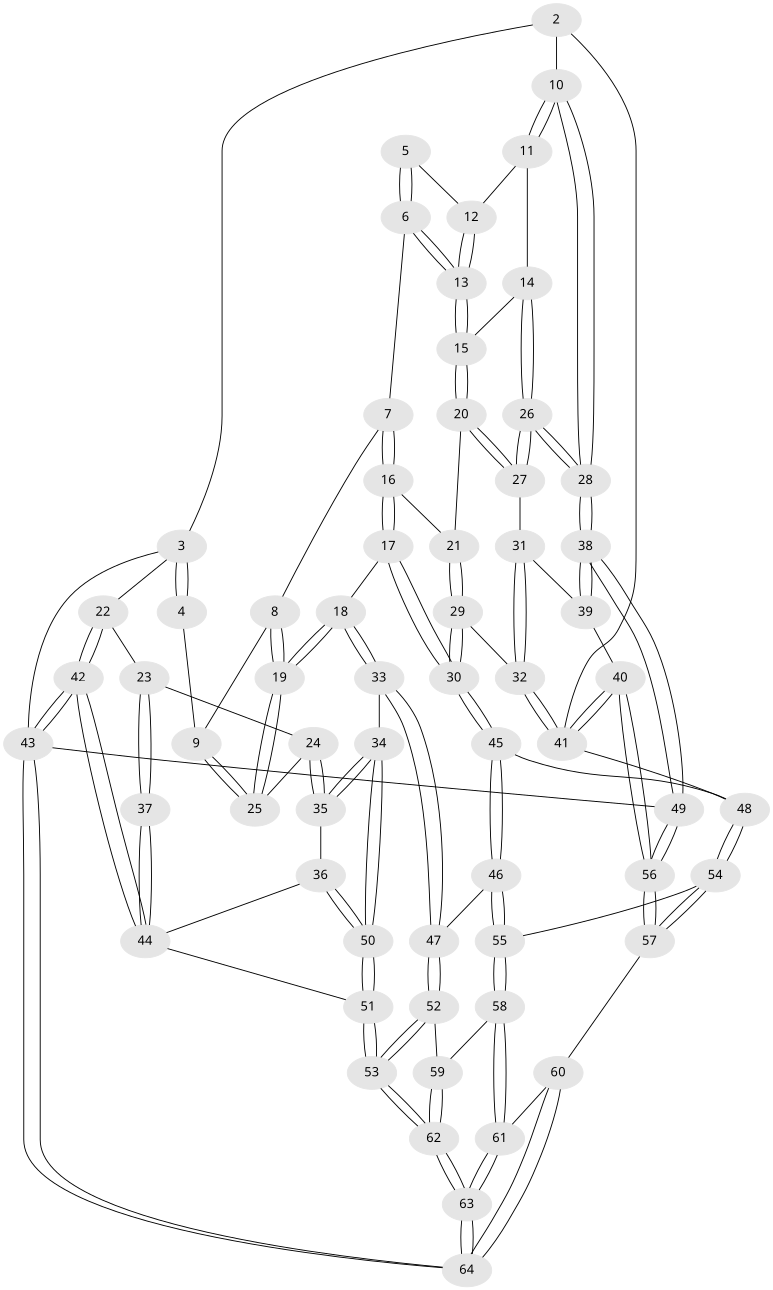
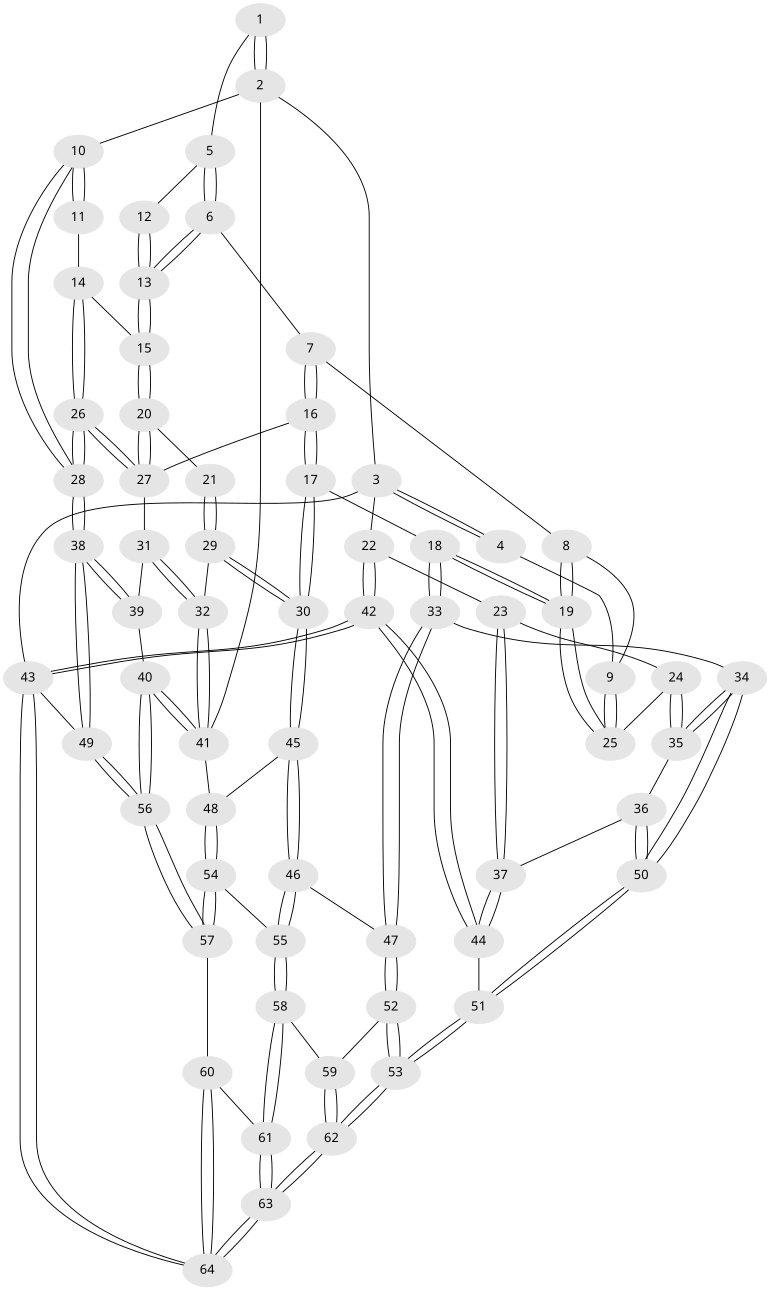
none -> (260, 20)
(499, 185) -> none
(421, 514) -> (226, 445)
(233, 908) -> (571, 843)
